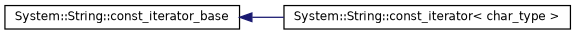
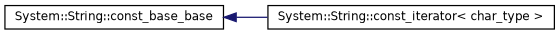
(122, 17) -> (114, 17)
